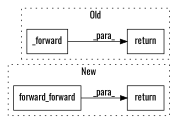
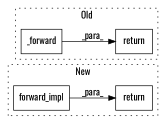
(47, 98) -> (42, 98)
